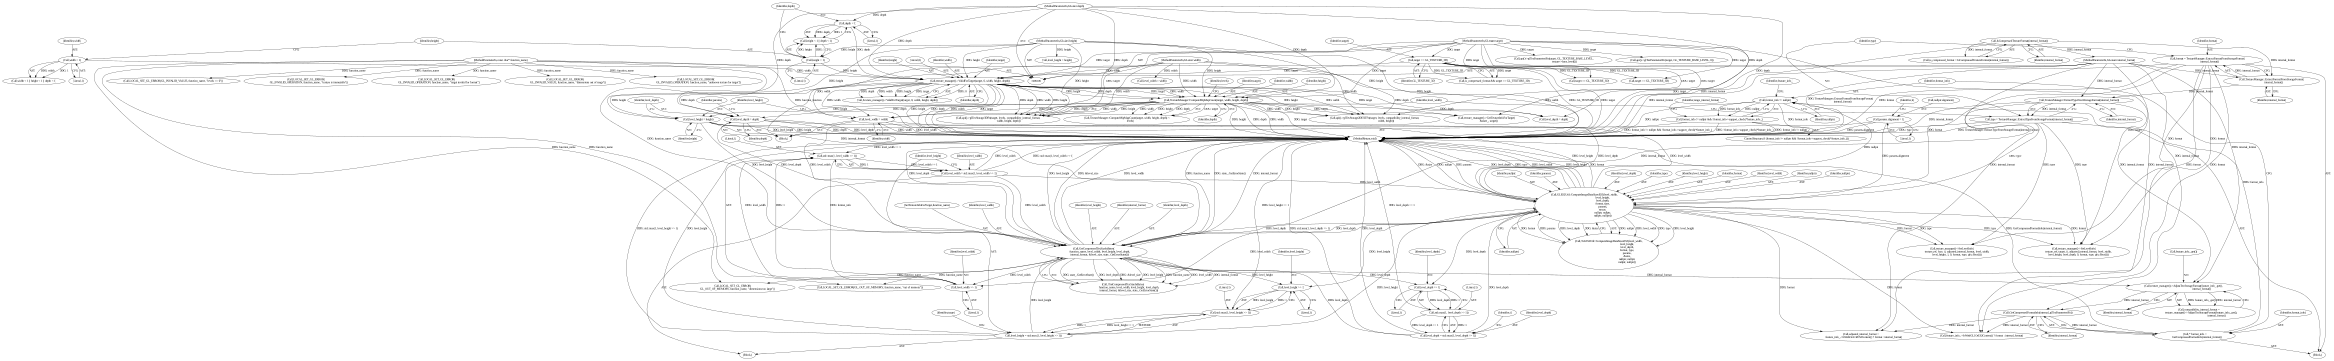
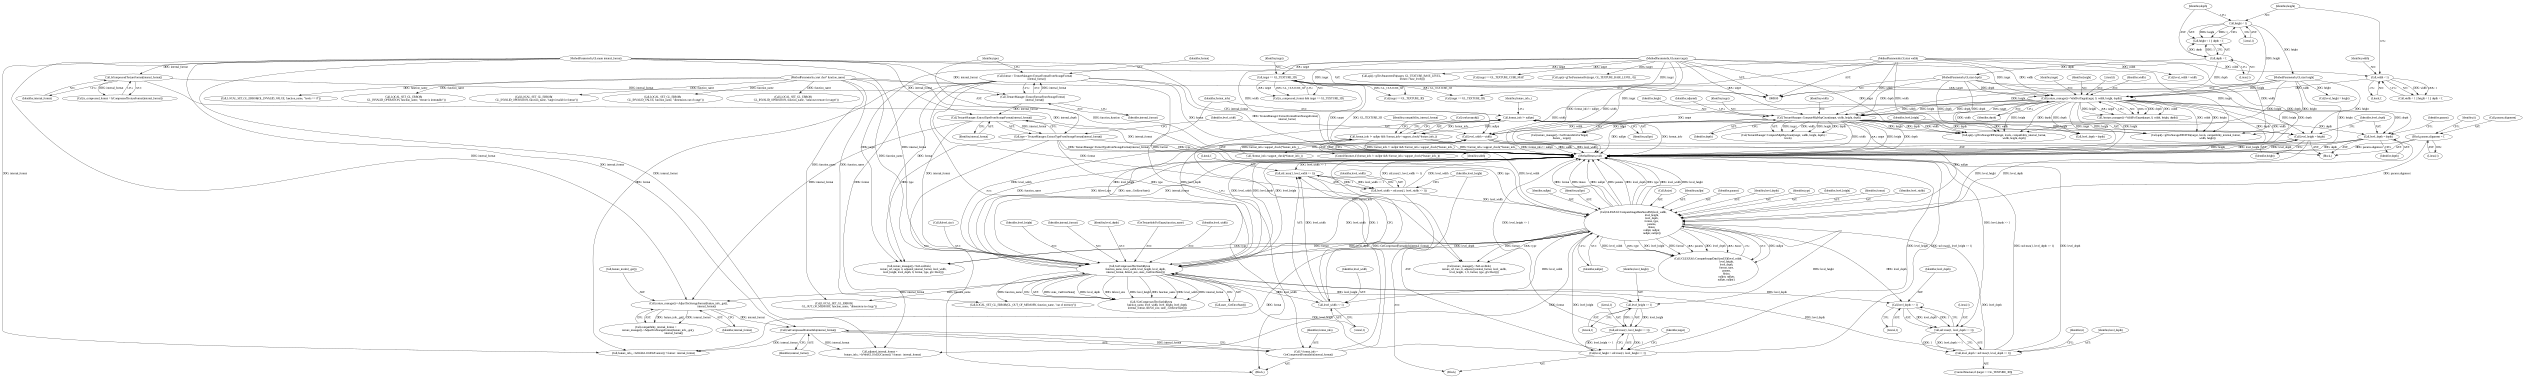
(945, 8) -> (2114, 63)
(929, 45) -> (2278, 42)
(2063, 50) -> (350, 61)
none -> (2124, 60)
none -> (1832, 77)
none -> (1499, 78)
(1219, 81) -> (1686, 99)
(1418, 81) -> none
none -> (2393, 91)
(1679, 92) -> (1583, 109)
(1713, 92) -> (1065, 118)
(1661, 100) -> (1236, 109)
(1701, 100) -> (1415, 118)
(1941, 100) -> (2503, 118)
none -> (1468, 118)
(1889, 119) -> (2429, 137)
none -> (1274, 156)
none -> (1665, 191)
(841, 205) -> (1391, 223)
none -> (943, 223)
(1391, 236) -> (1945, 165)
(2184, 252) -> (621, 269)
none -> (1230, 305)
(1275, 307) -> none
(2038, 313) -> (808, 330)
(1145, 325) -> (1621, 343)
none -> (1983, 372)
